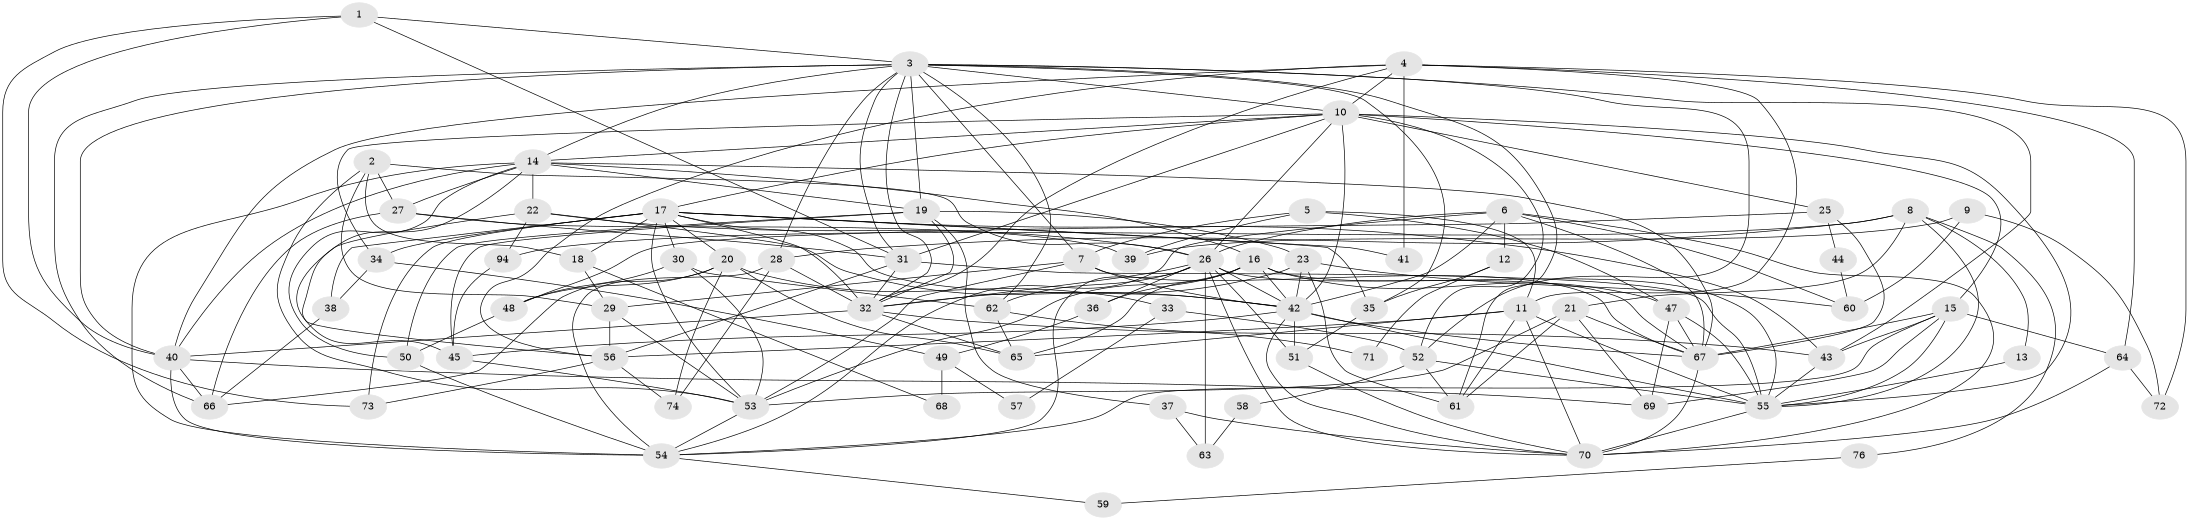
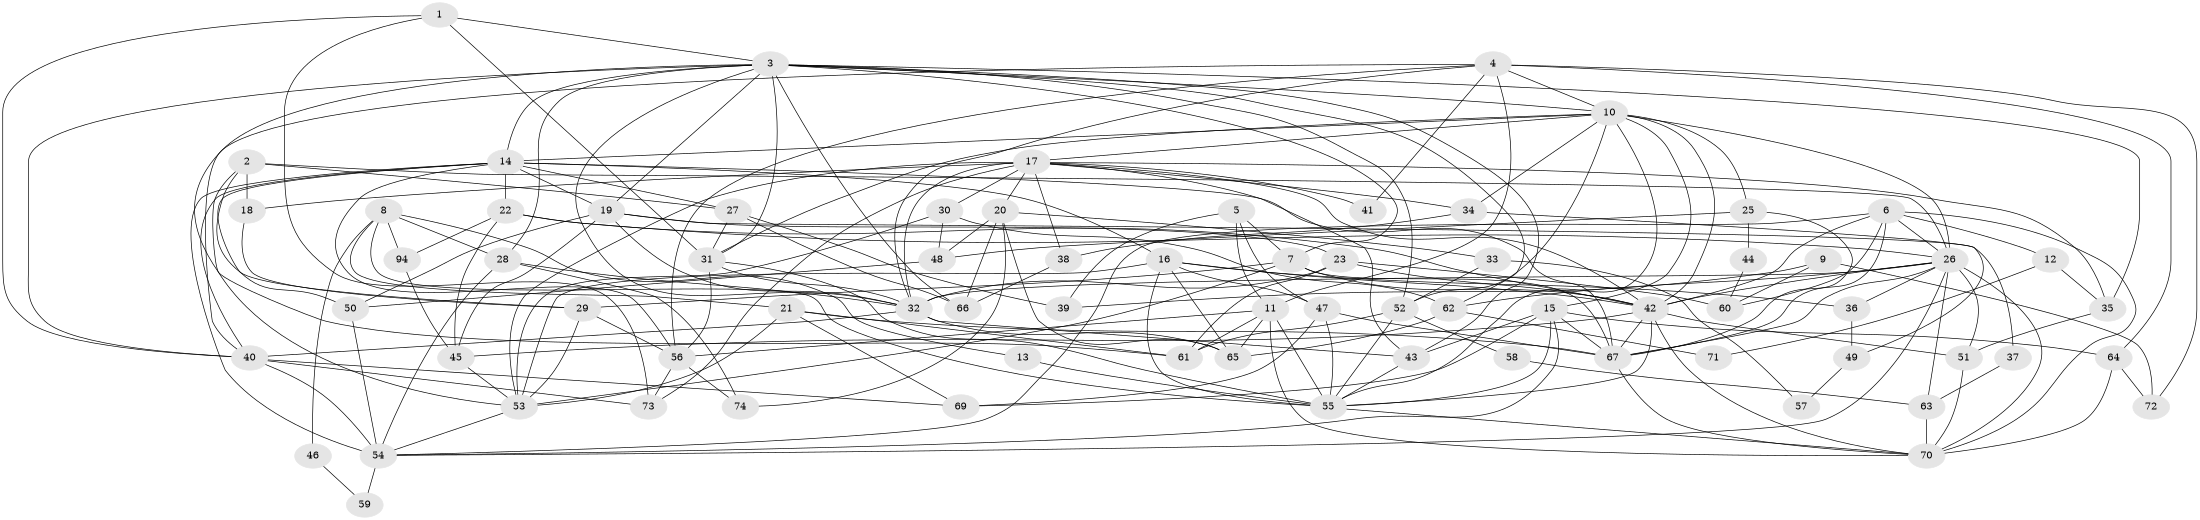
(189, 380) -> (449, 382)
(942, 407) -> none
(1385, 440) -> (1927, 432)
(1859, 456) -> (313, 456)
